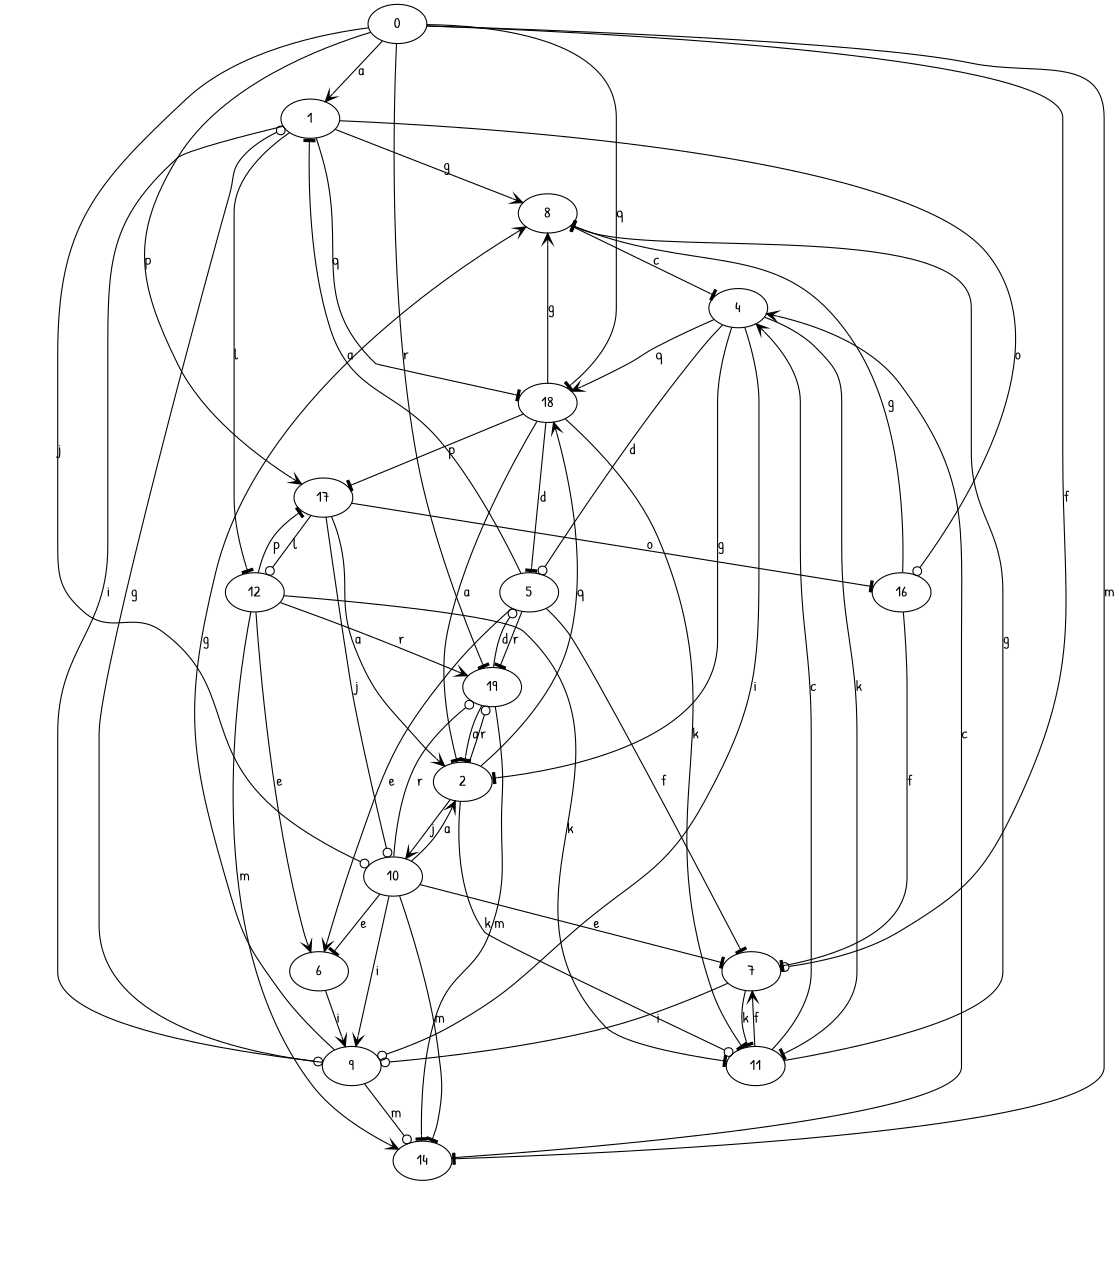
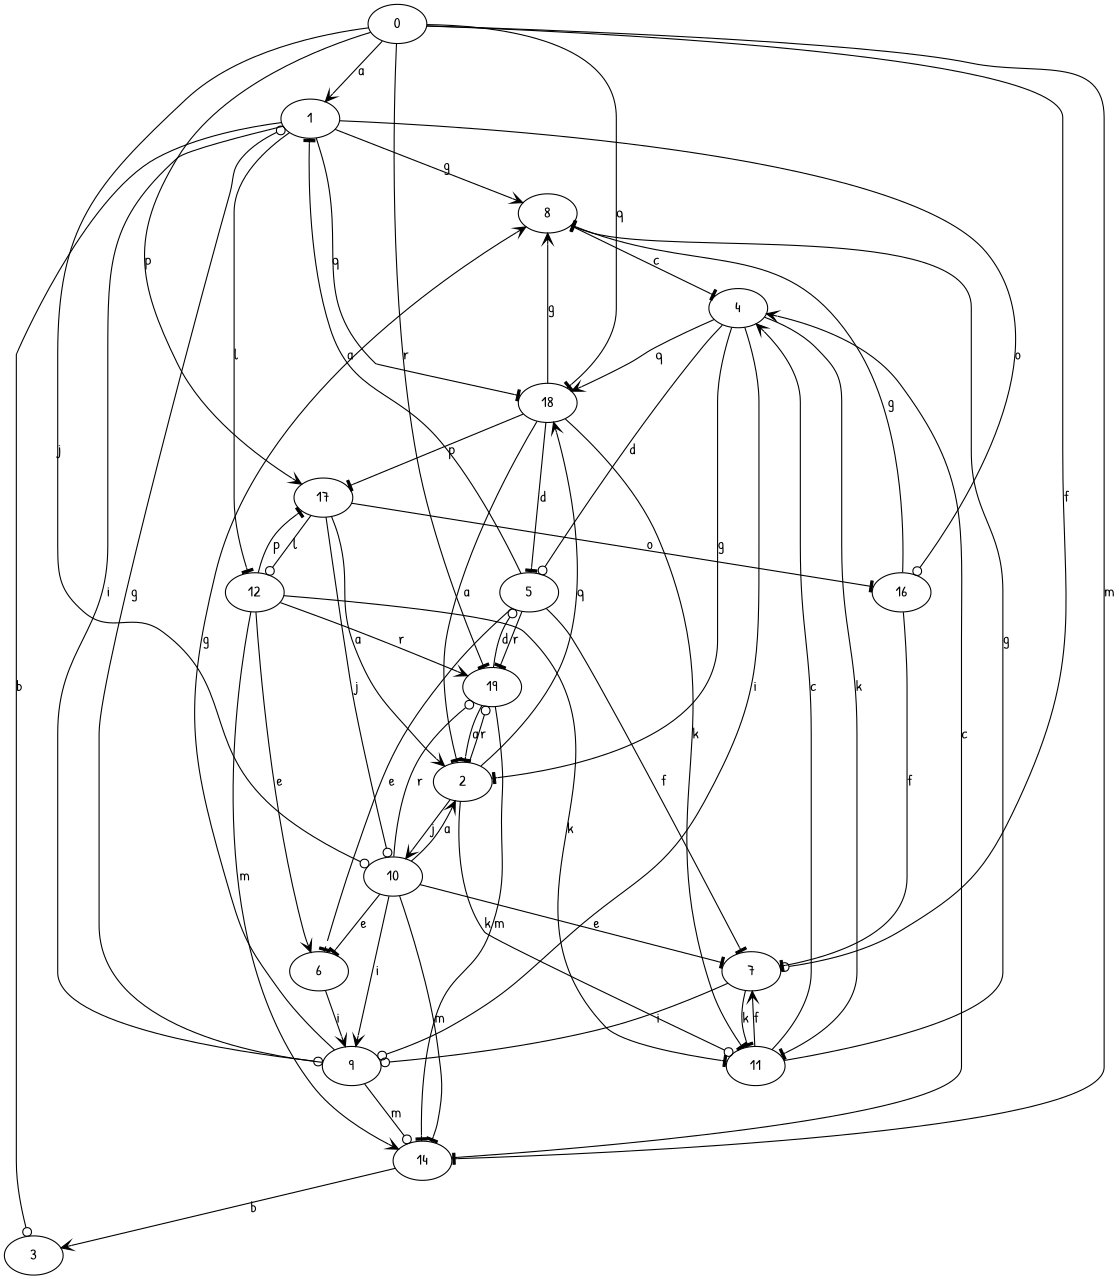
(391, 758) -> (391, 758)
none -> (34, 1255)
